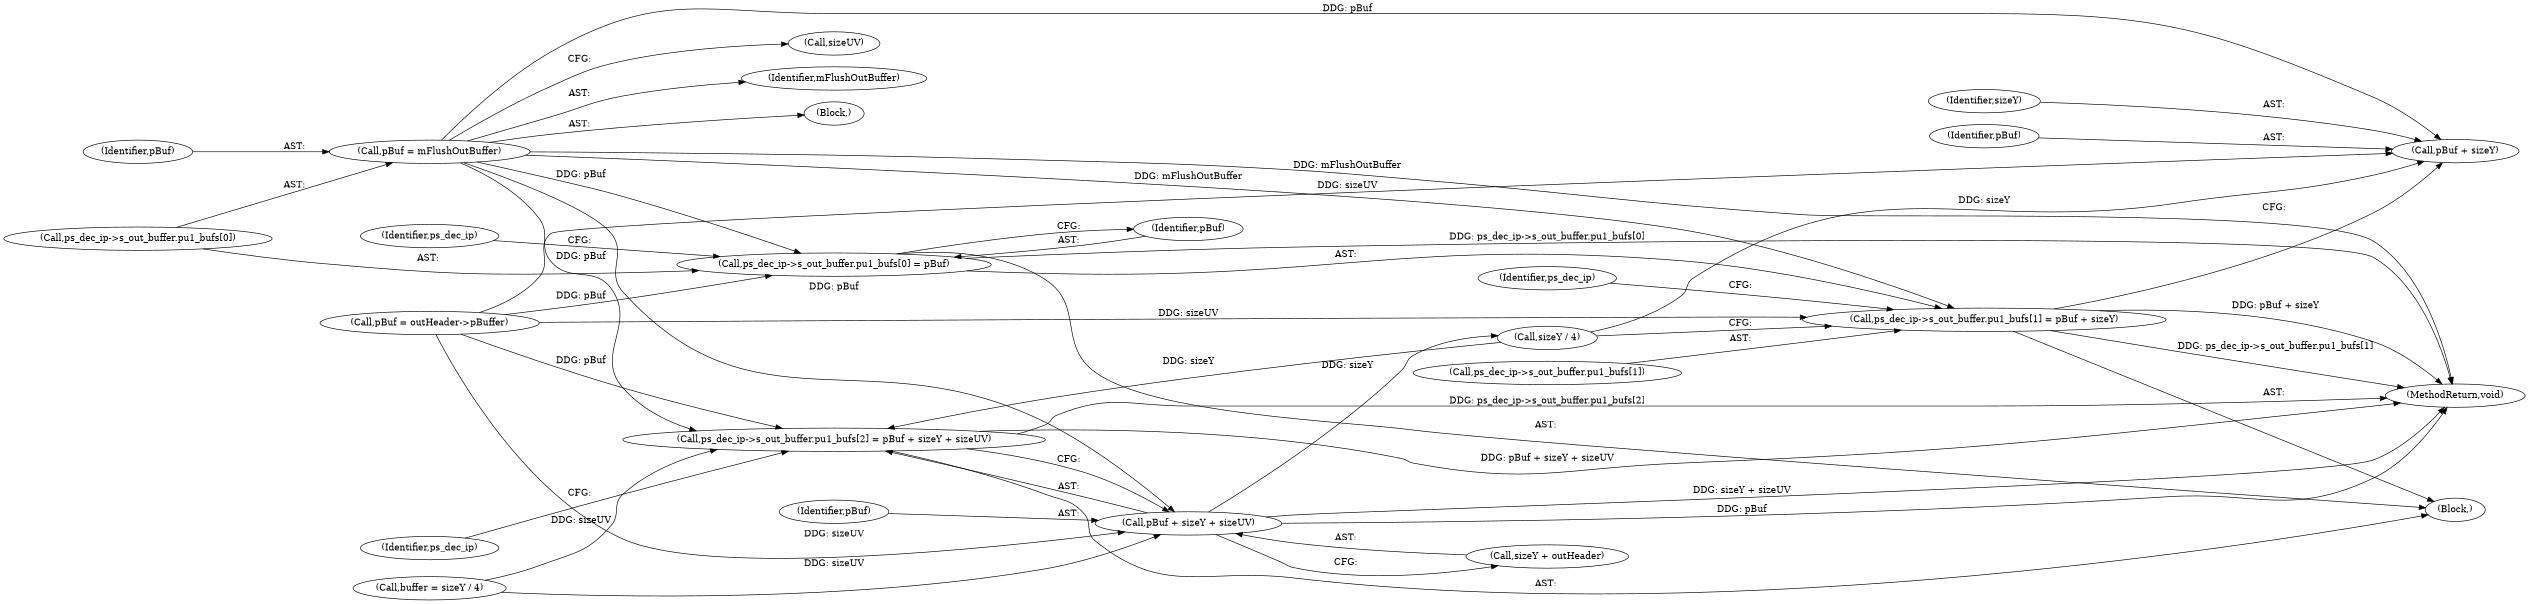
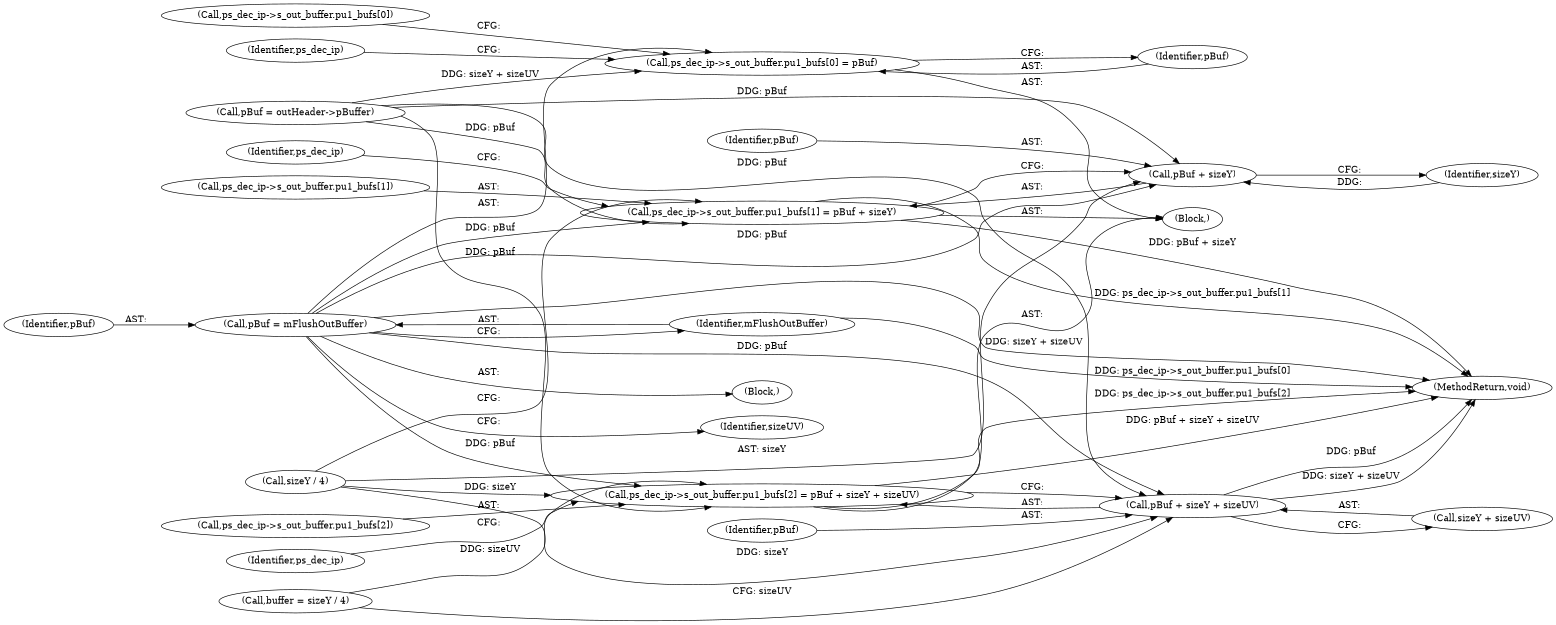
(834, 43) -> (762, 427)
(581, 94) -> (490, 332)
(2276, 105) -> (1351, 183)
(1347, 166) -> (1034, 342)
(581, 175) -> (490, 203)
none -> (1338, 175)
(1188, 177) -> (490, 228)
(1347, 186) -> (762, 92)
(281, 196) -> (536, 325)
(1984, 201) -> (762, 450)
(1704, 242) -> (1117, 377)
(1453, 256) -> (1032, 197)
(430, 258) -> (490, 26)
(581, 296) -> (490, 75)
(1188, 314) -> (490, 128)
(1349, 416) -> (732, 583)
none -> (296, 526)
(834, 534) -> (762, 163)
(1547, 557) -> (1482, 519)
(834, 564) -> (762, 592)
